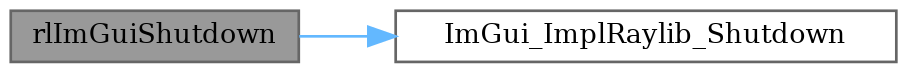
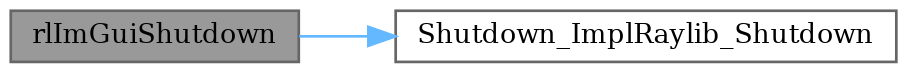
(646, 36) -> (646, 36)
